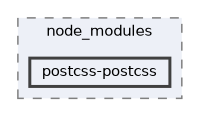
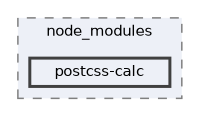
(100, 72) -> (100, 72)
